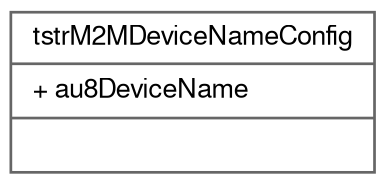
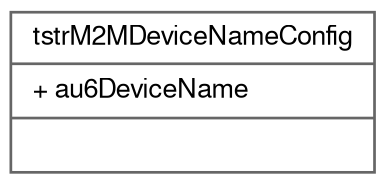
(141, 90) -> (141, 90)
